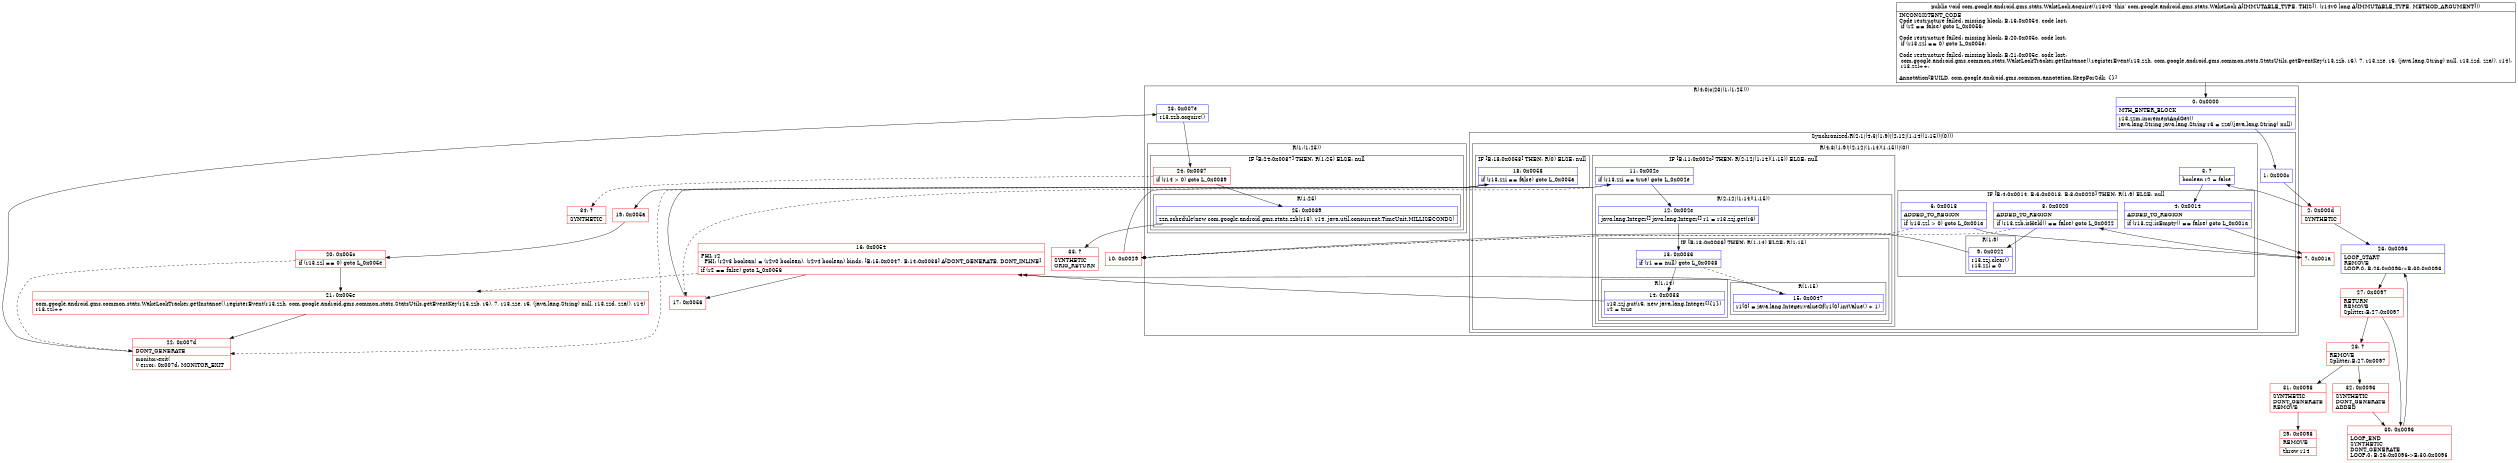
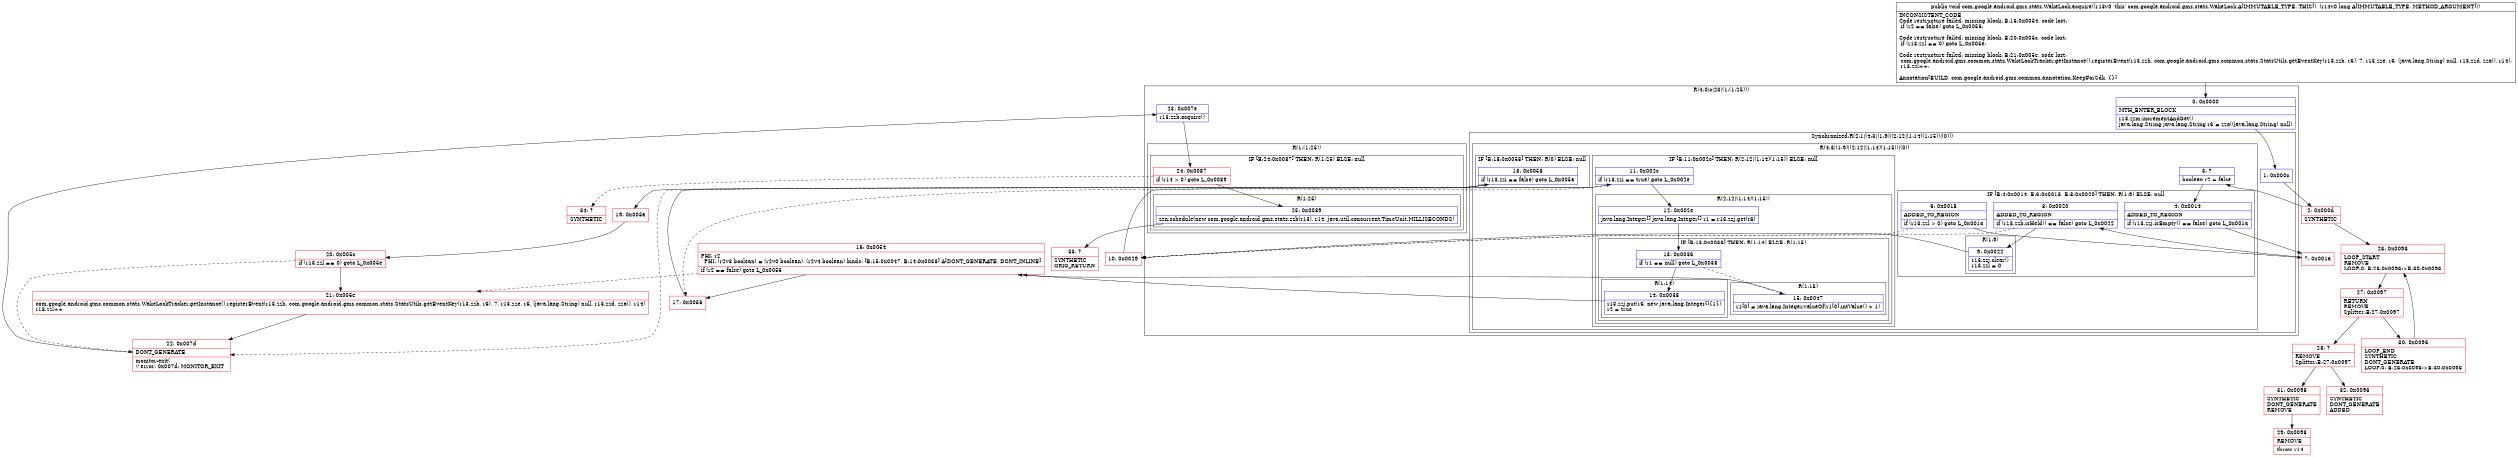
(2393, 259) -> (2393, 259)
(2378, 418) -> none
